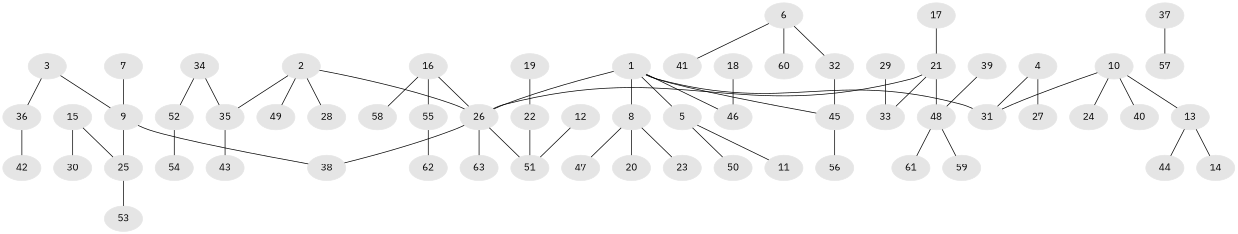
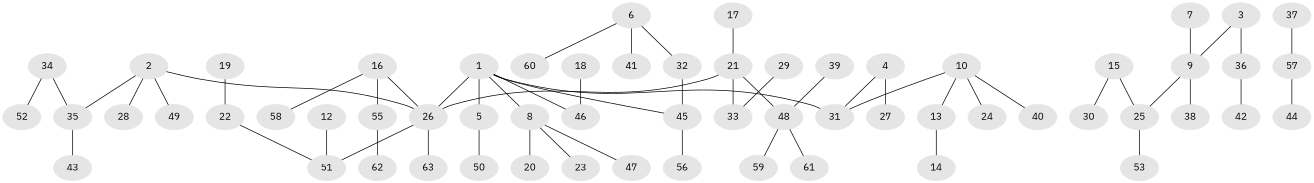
(1178, 143) -> (1292, 92)
(405, 146) -> none
(174, 168) -> none
(784, 168) -> none
